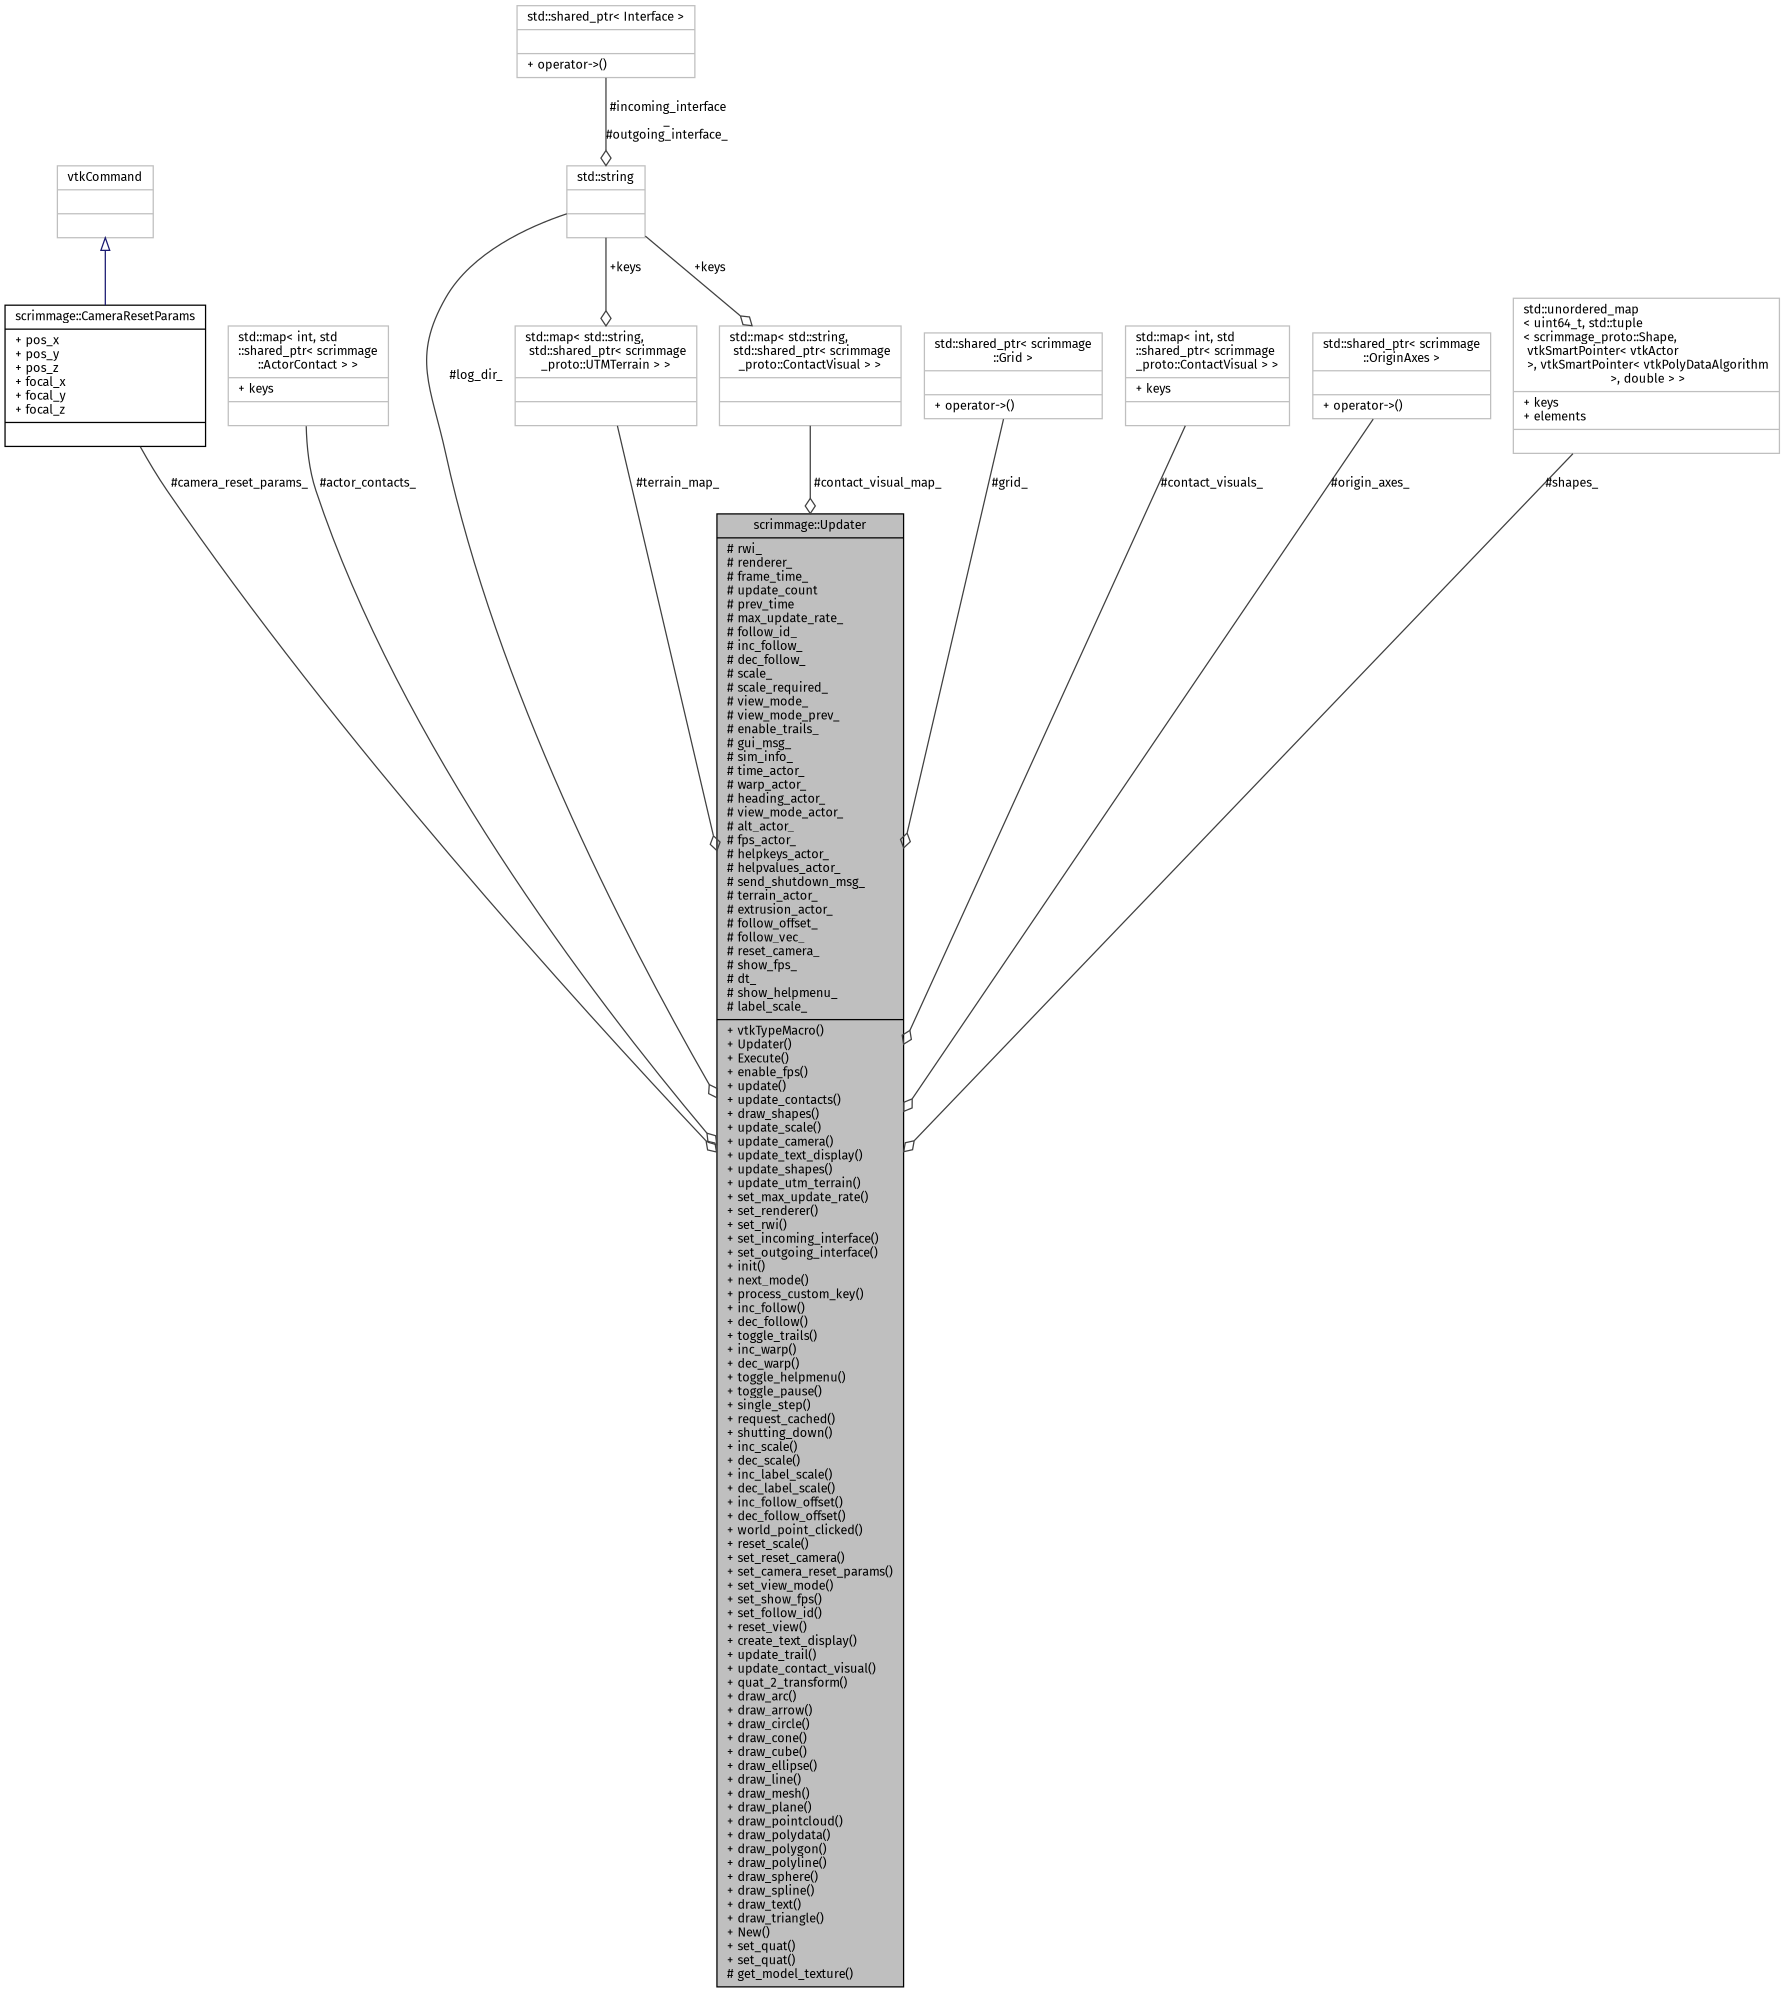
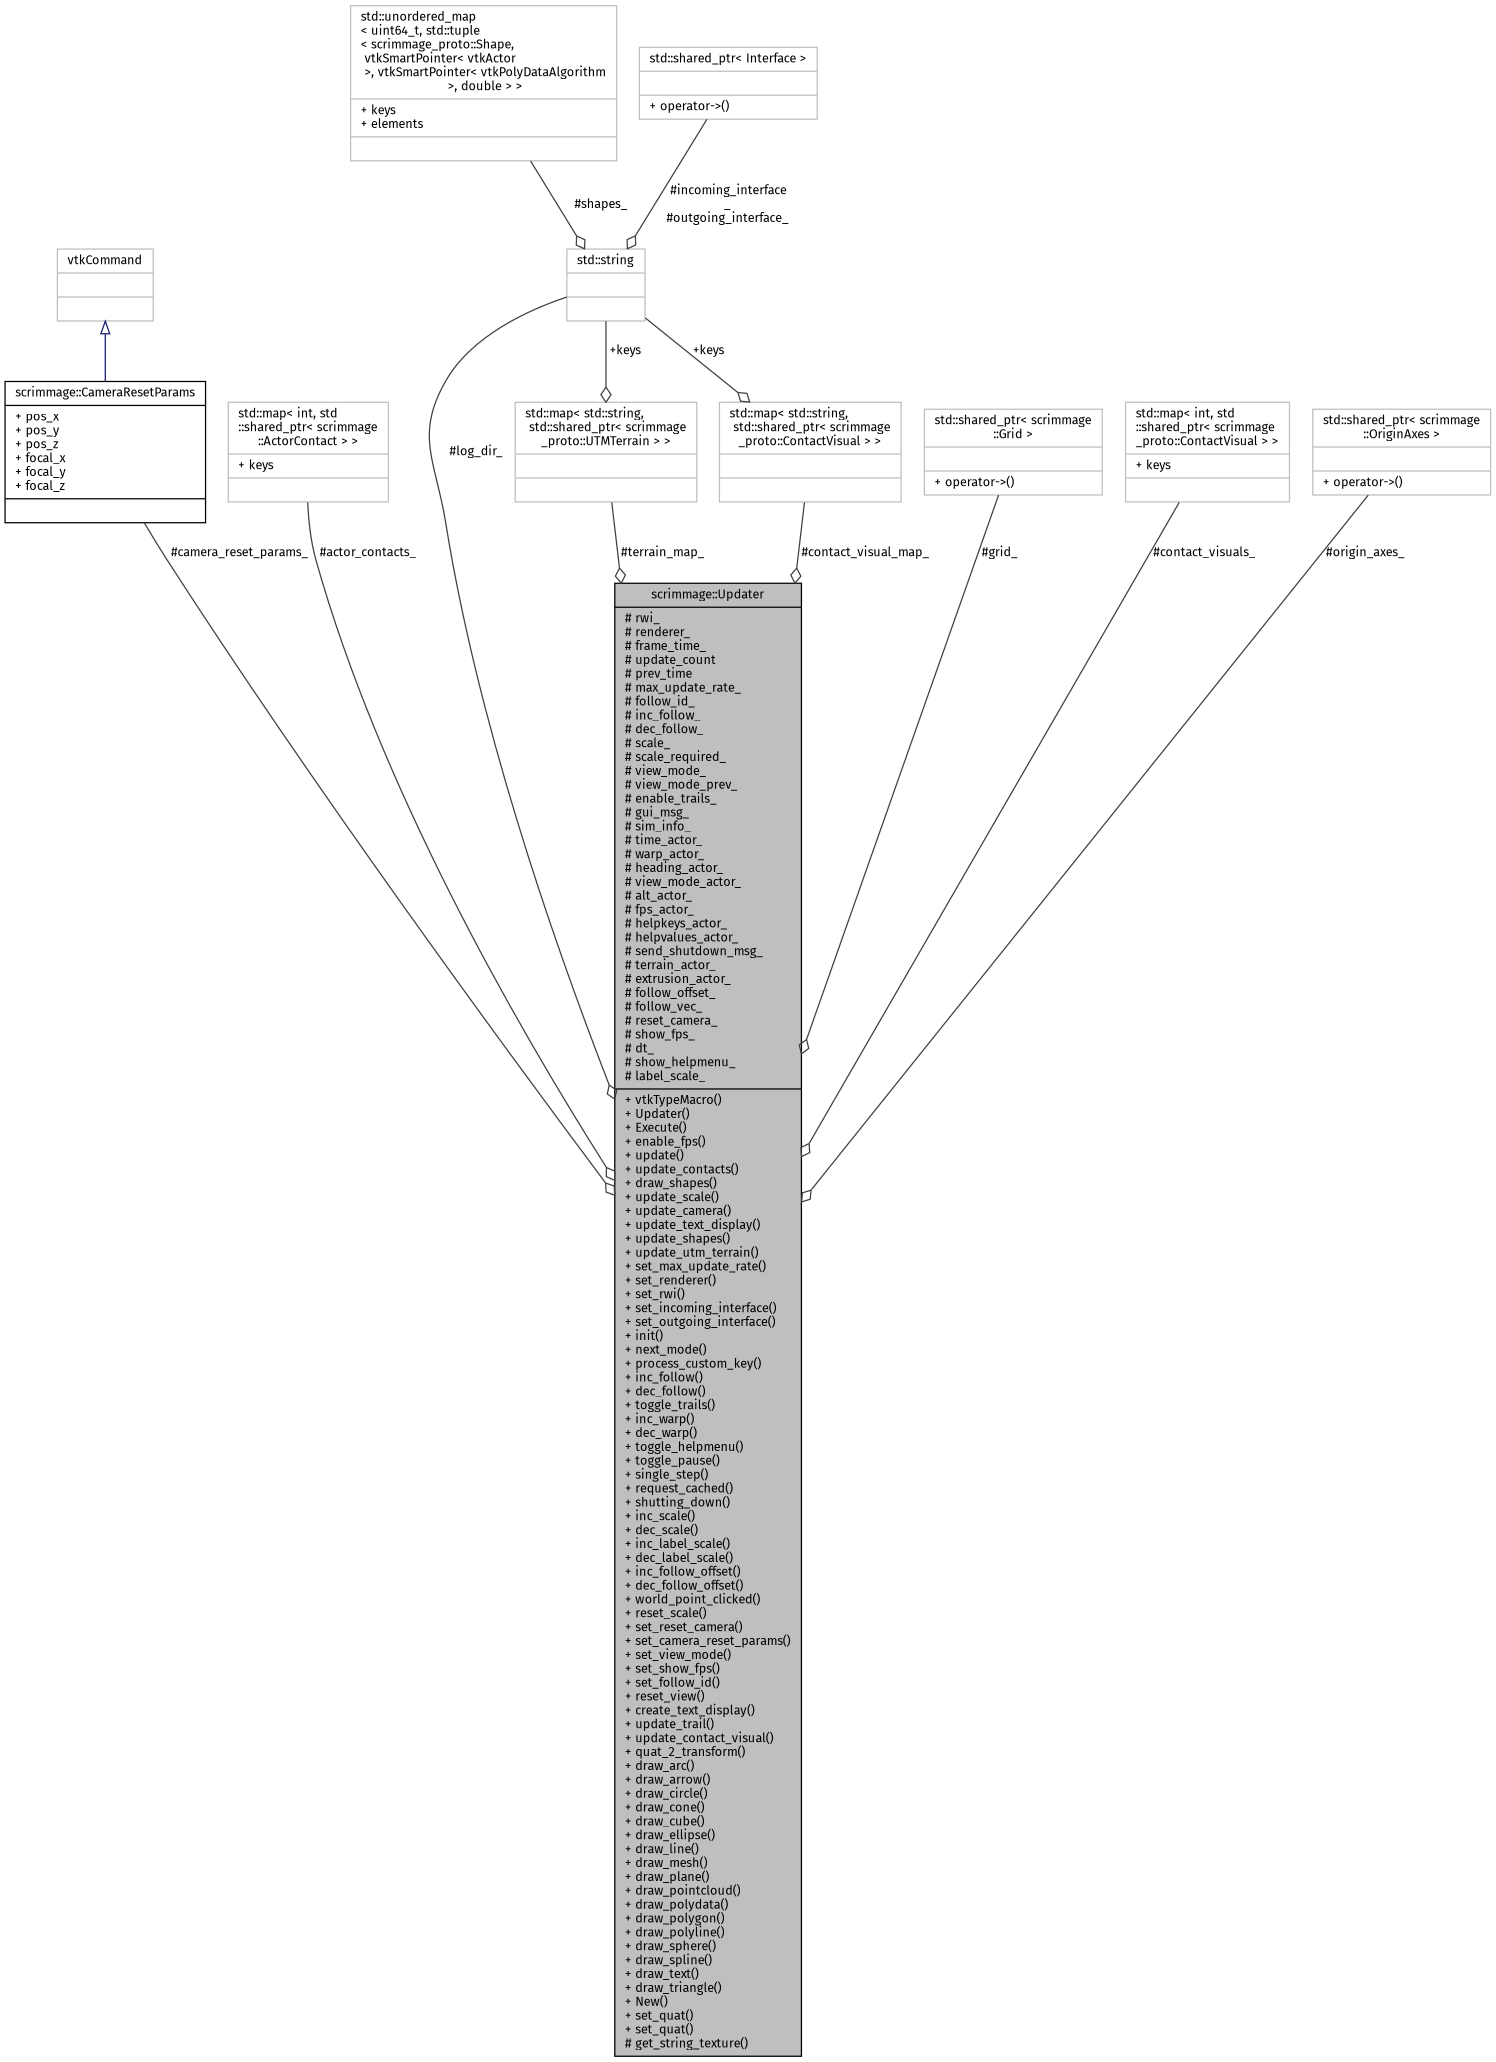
(1244, 797) -> (554, 198)
(790, 1974) -> (687, 2044)
